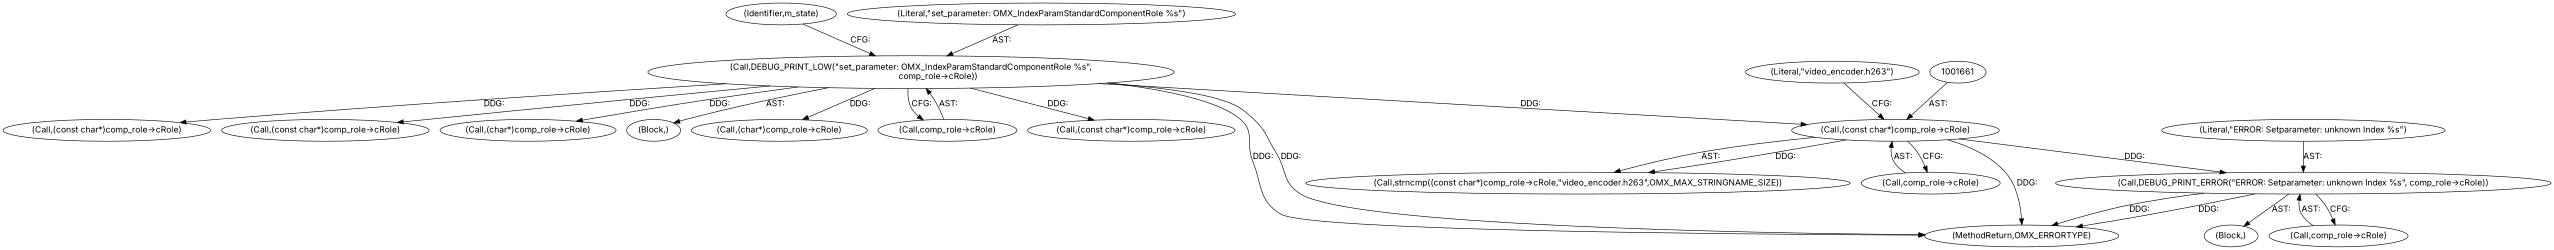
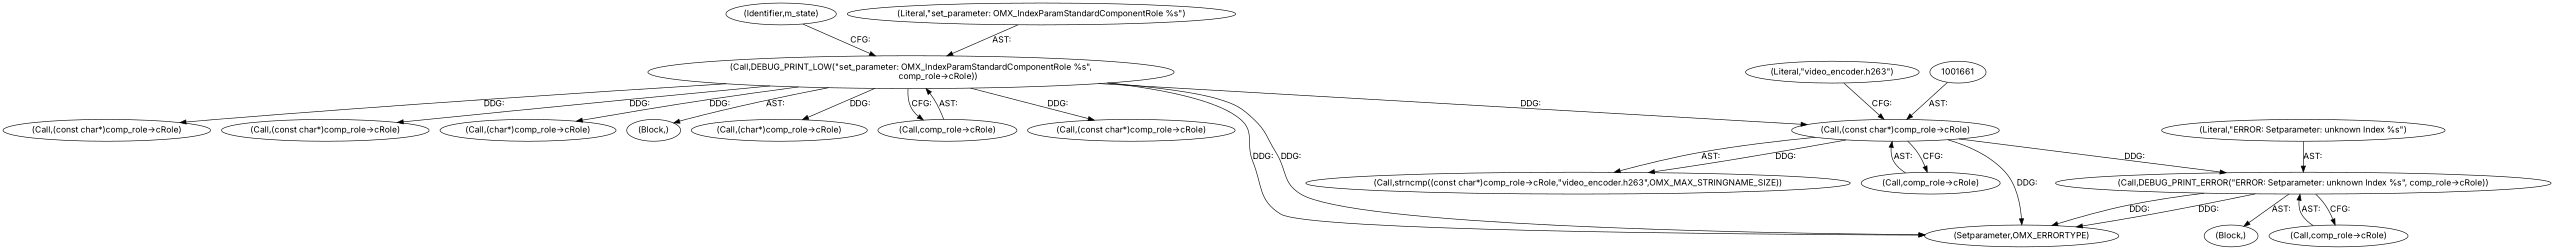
(2022, 236) -> (2022, 236)
